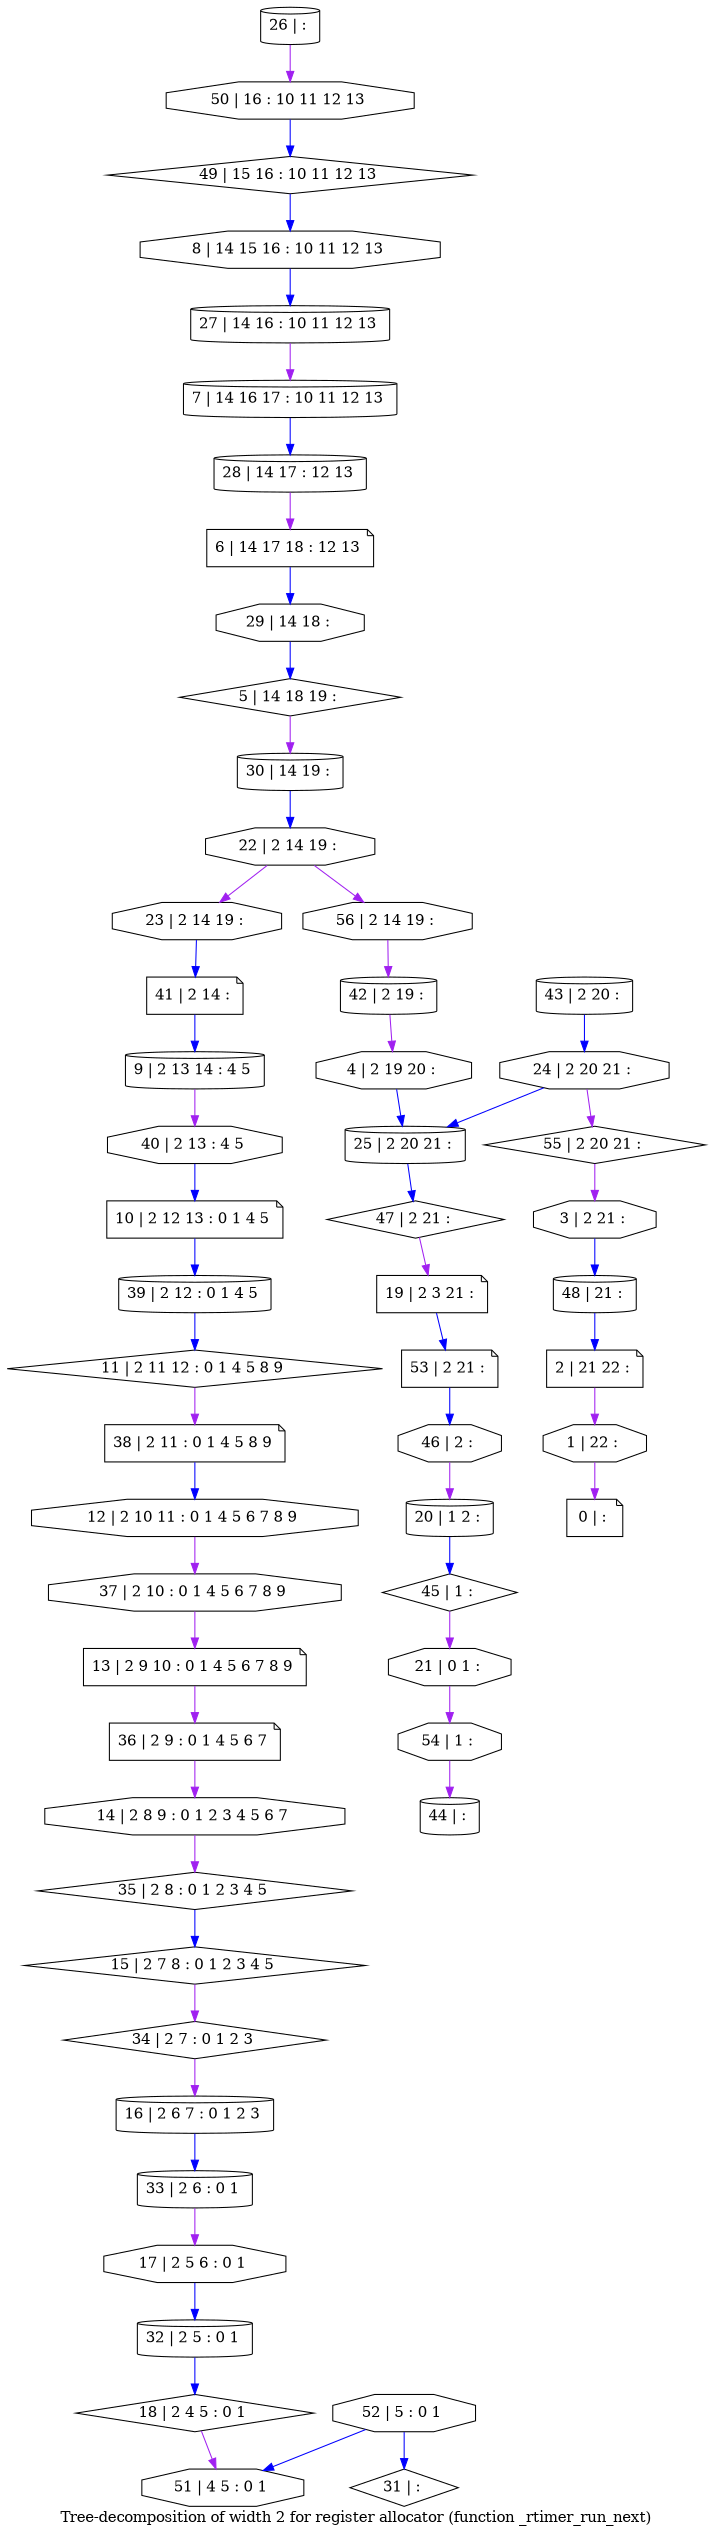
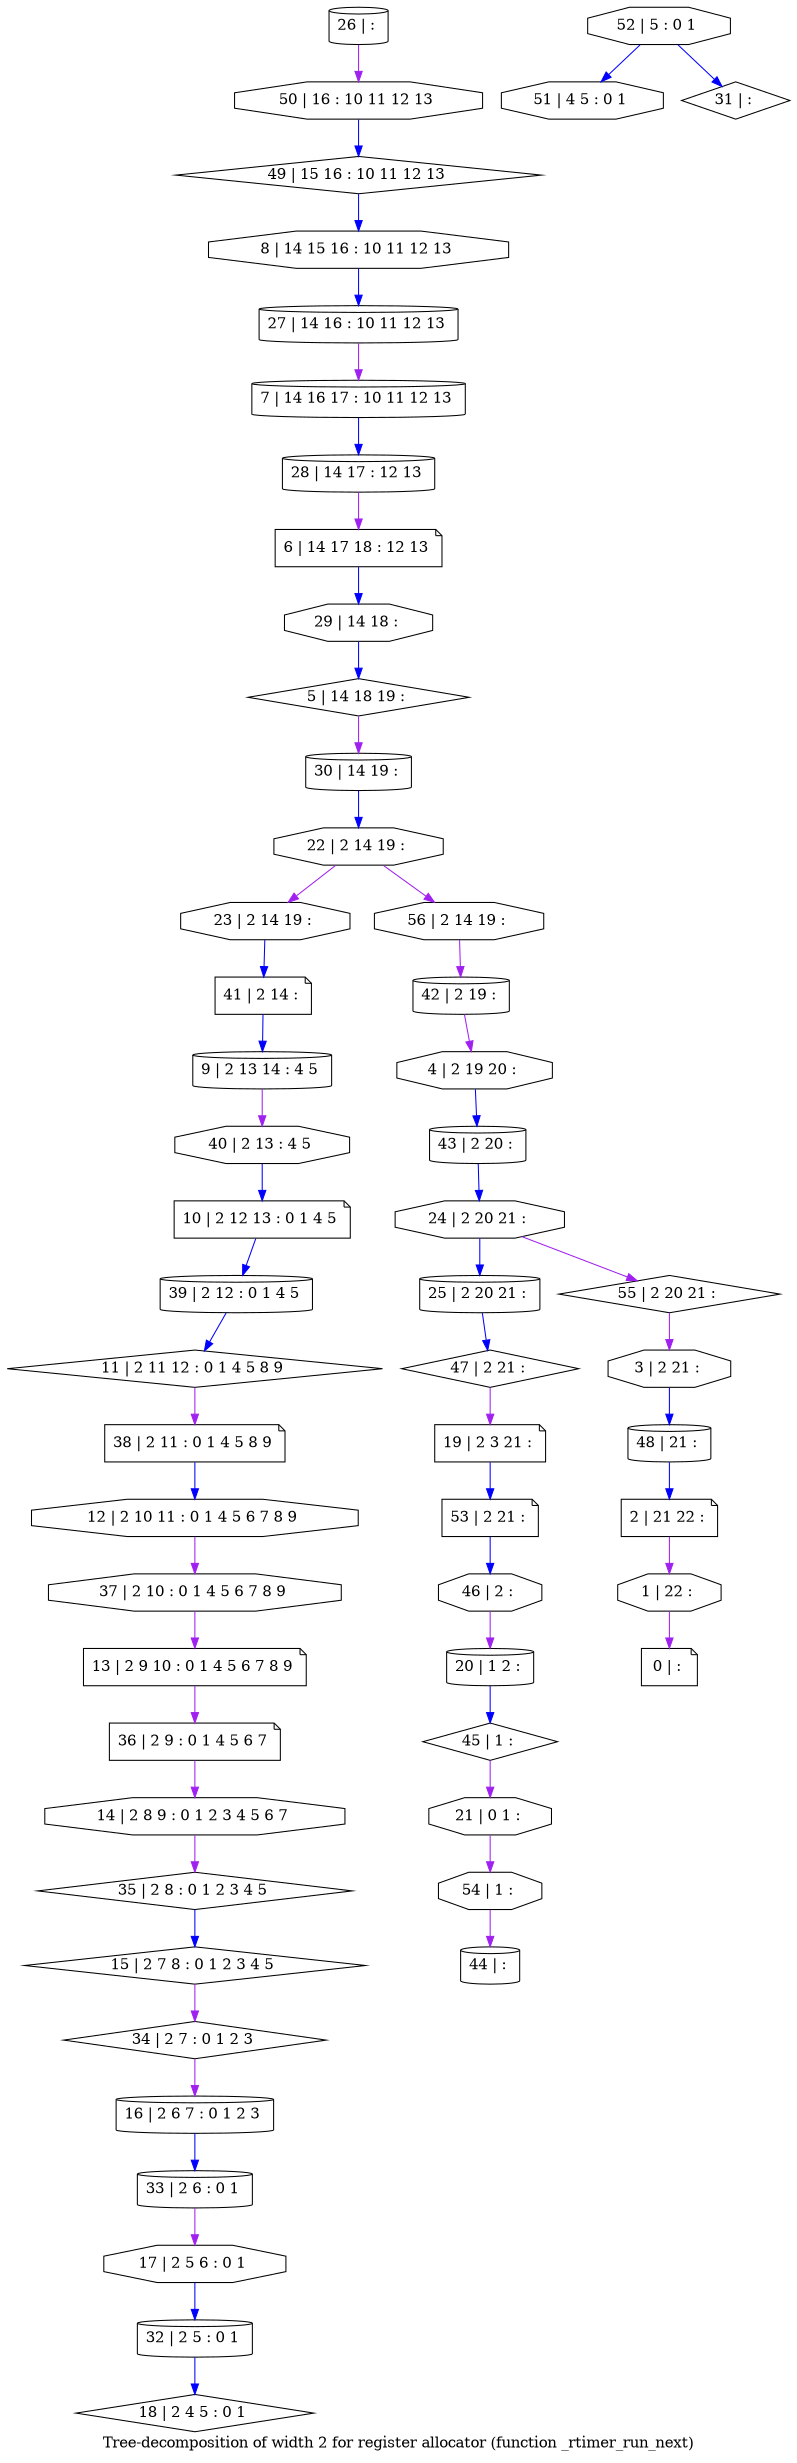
(399, 1103) -> (476, 1103)
(207, 2445) -> none
